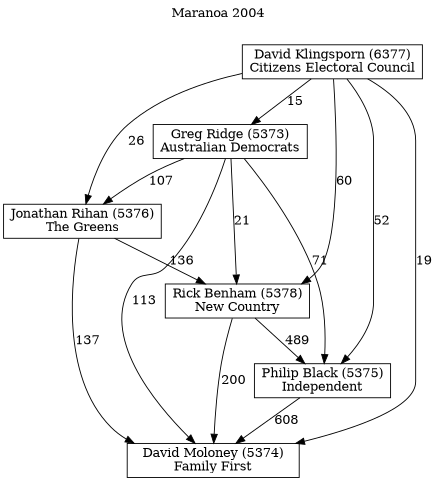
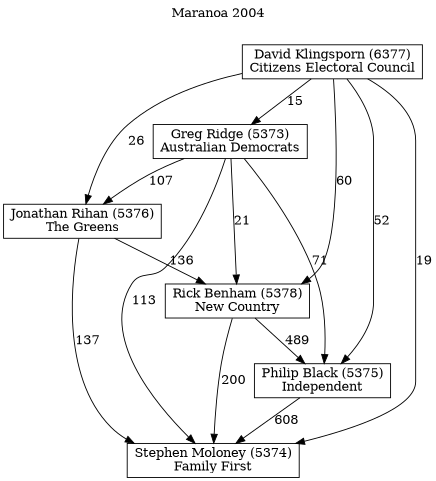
(213, 460) -> (213, 460)
